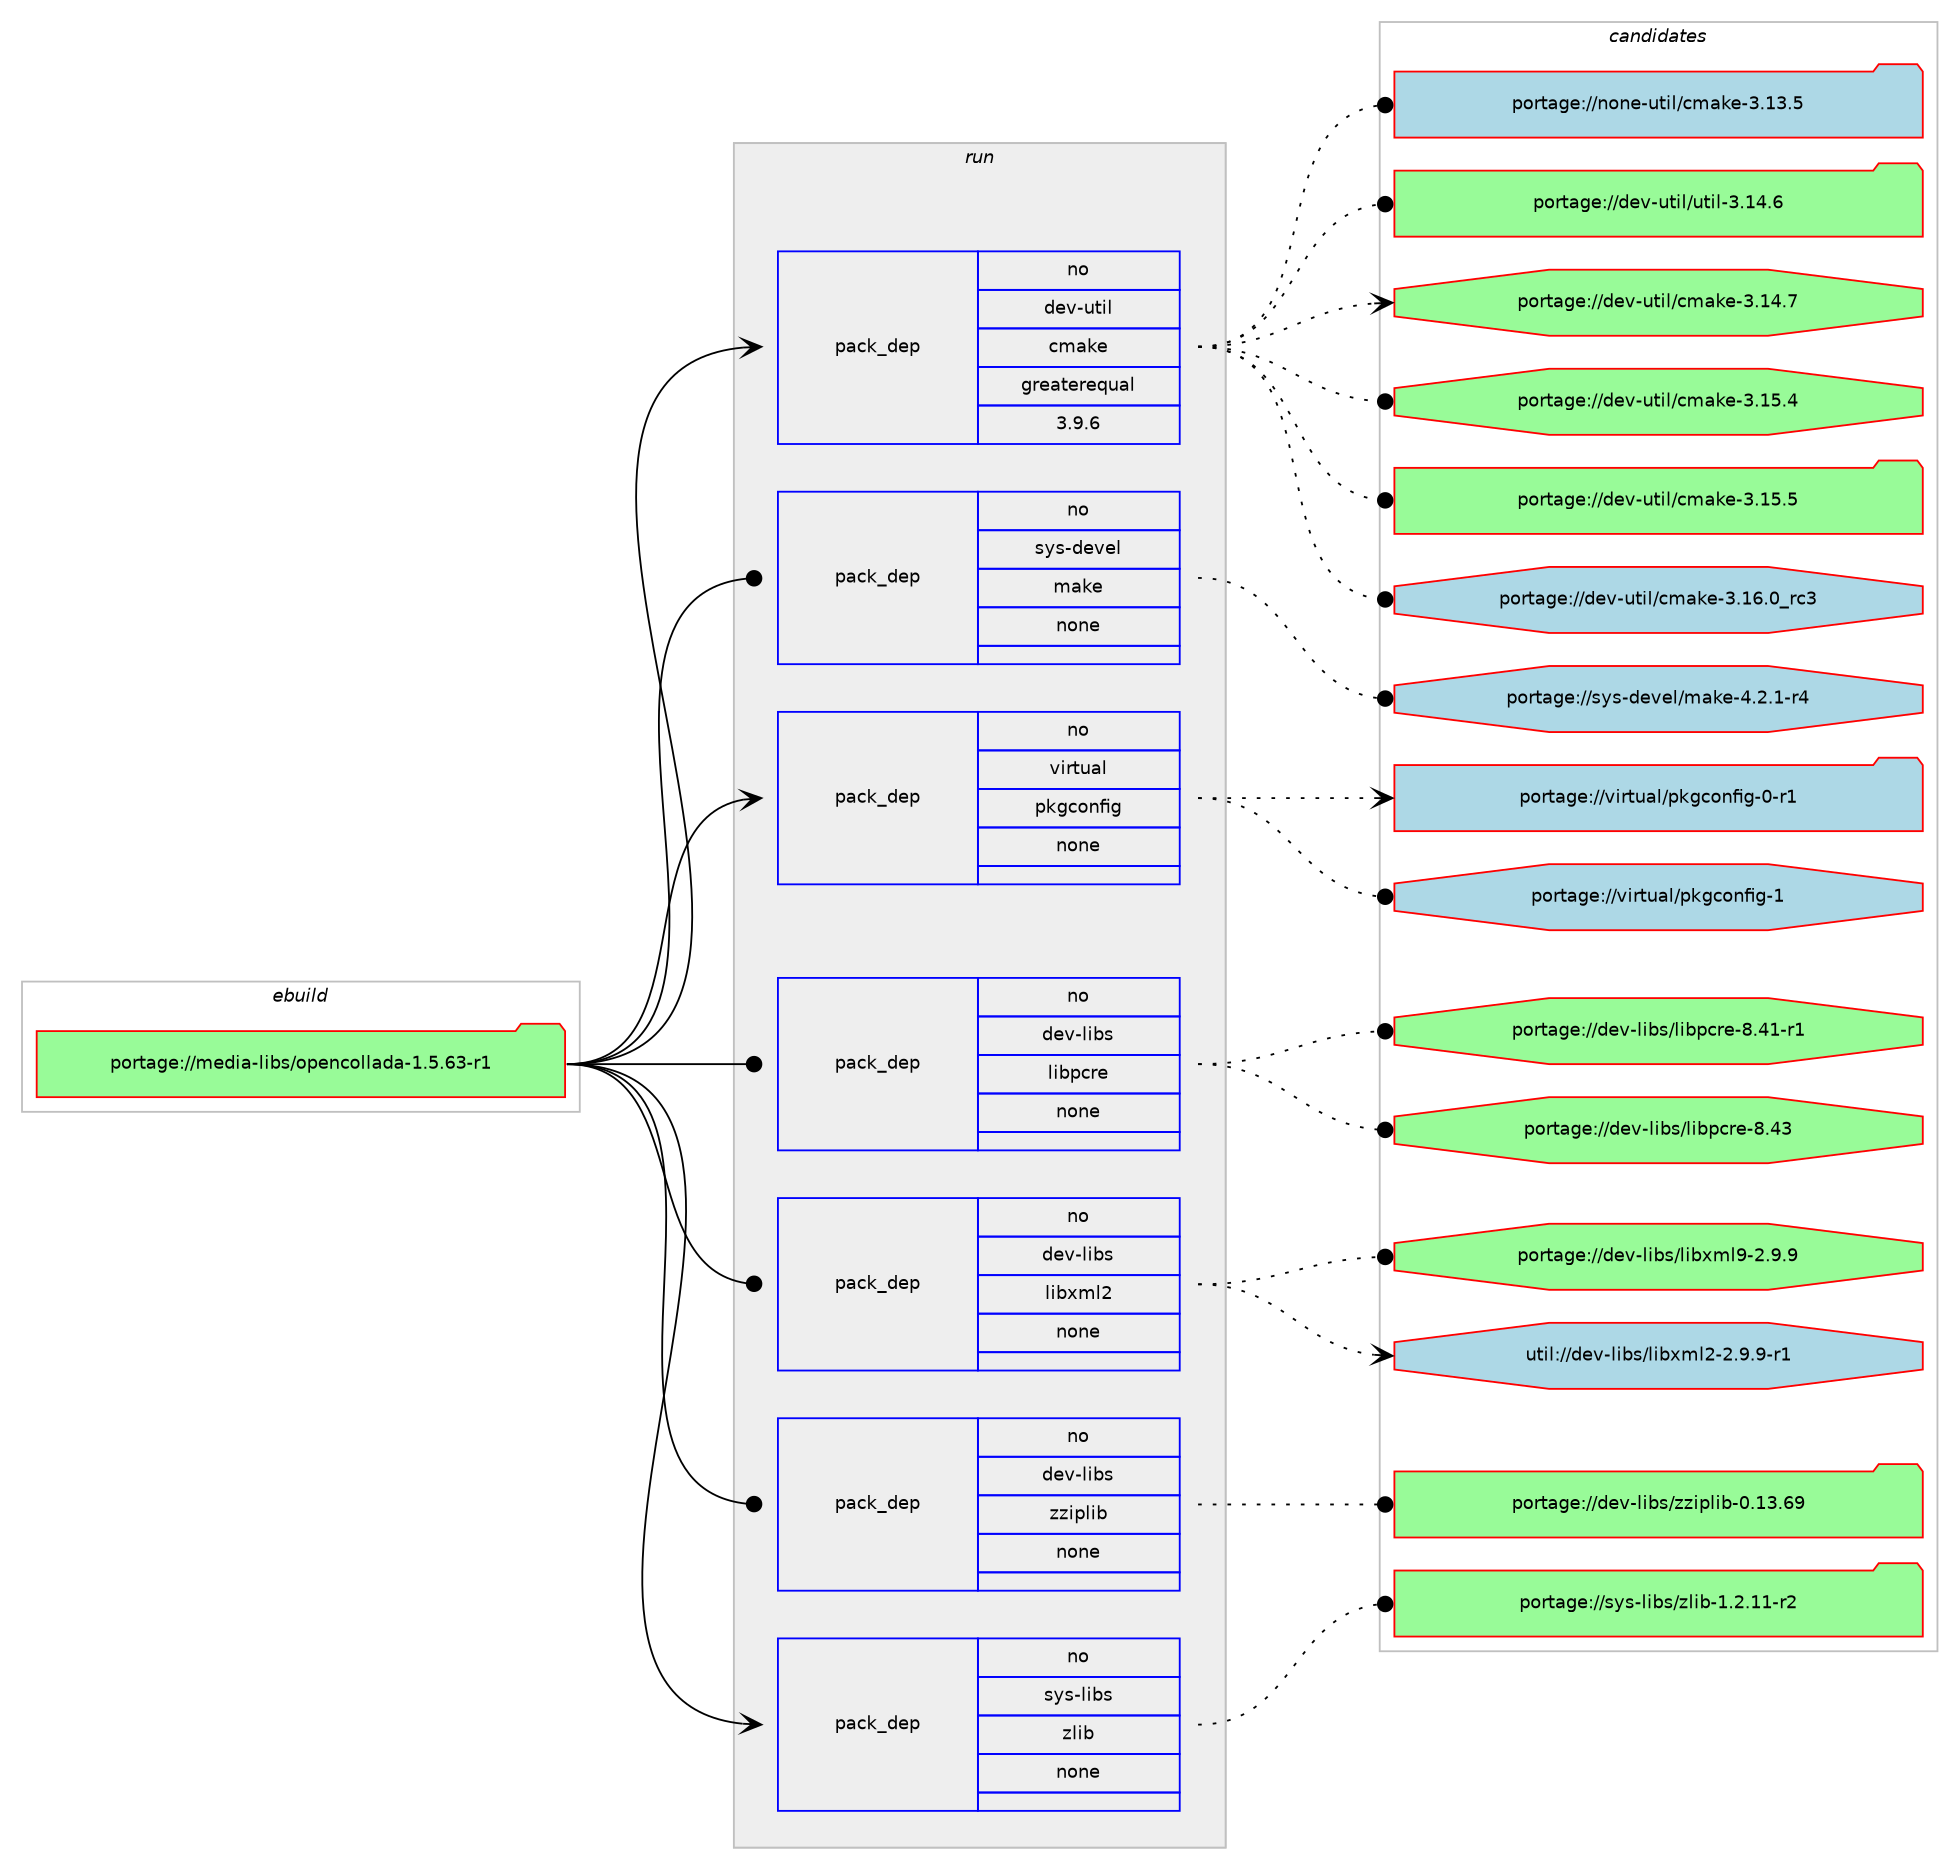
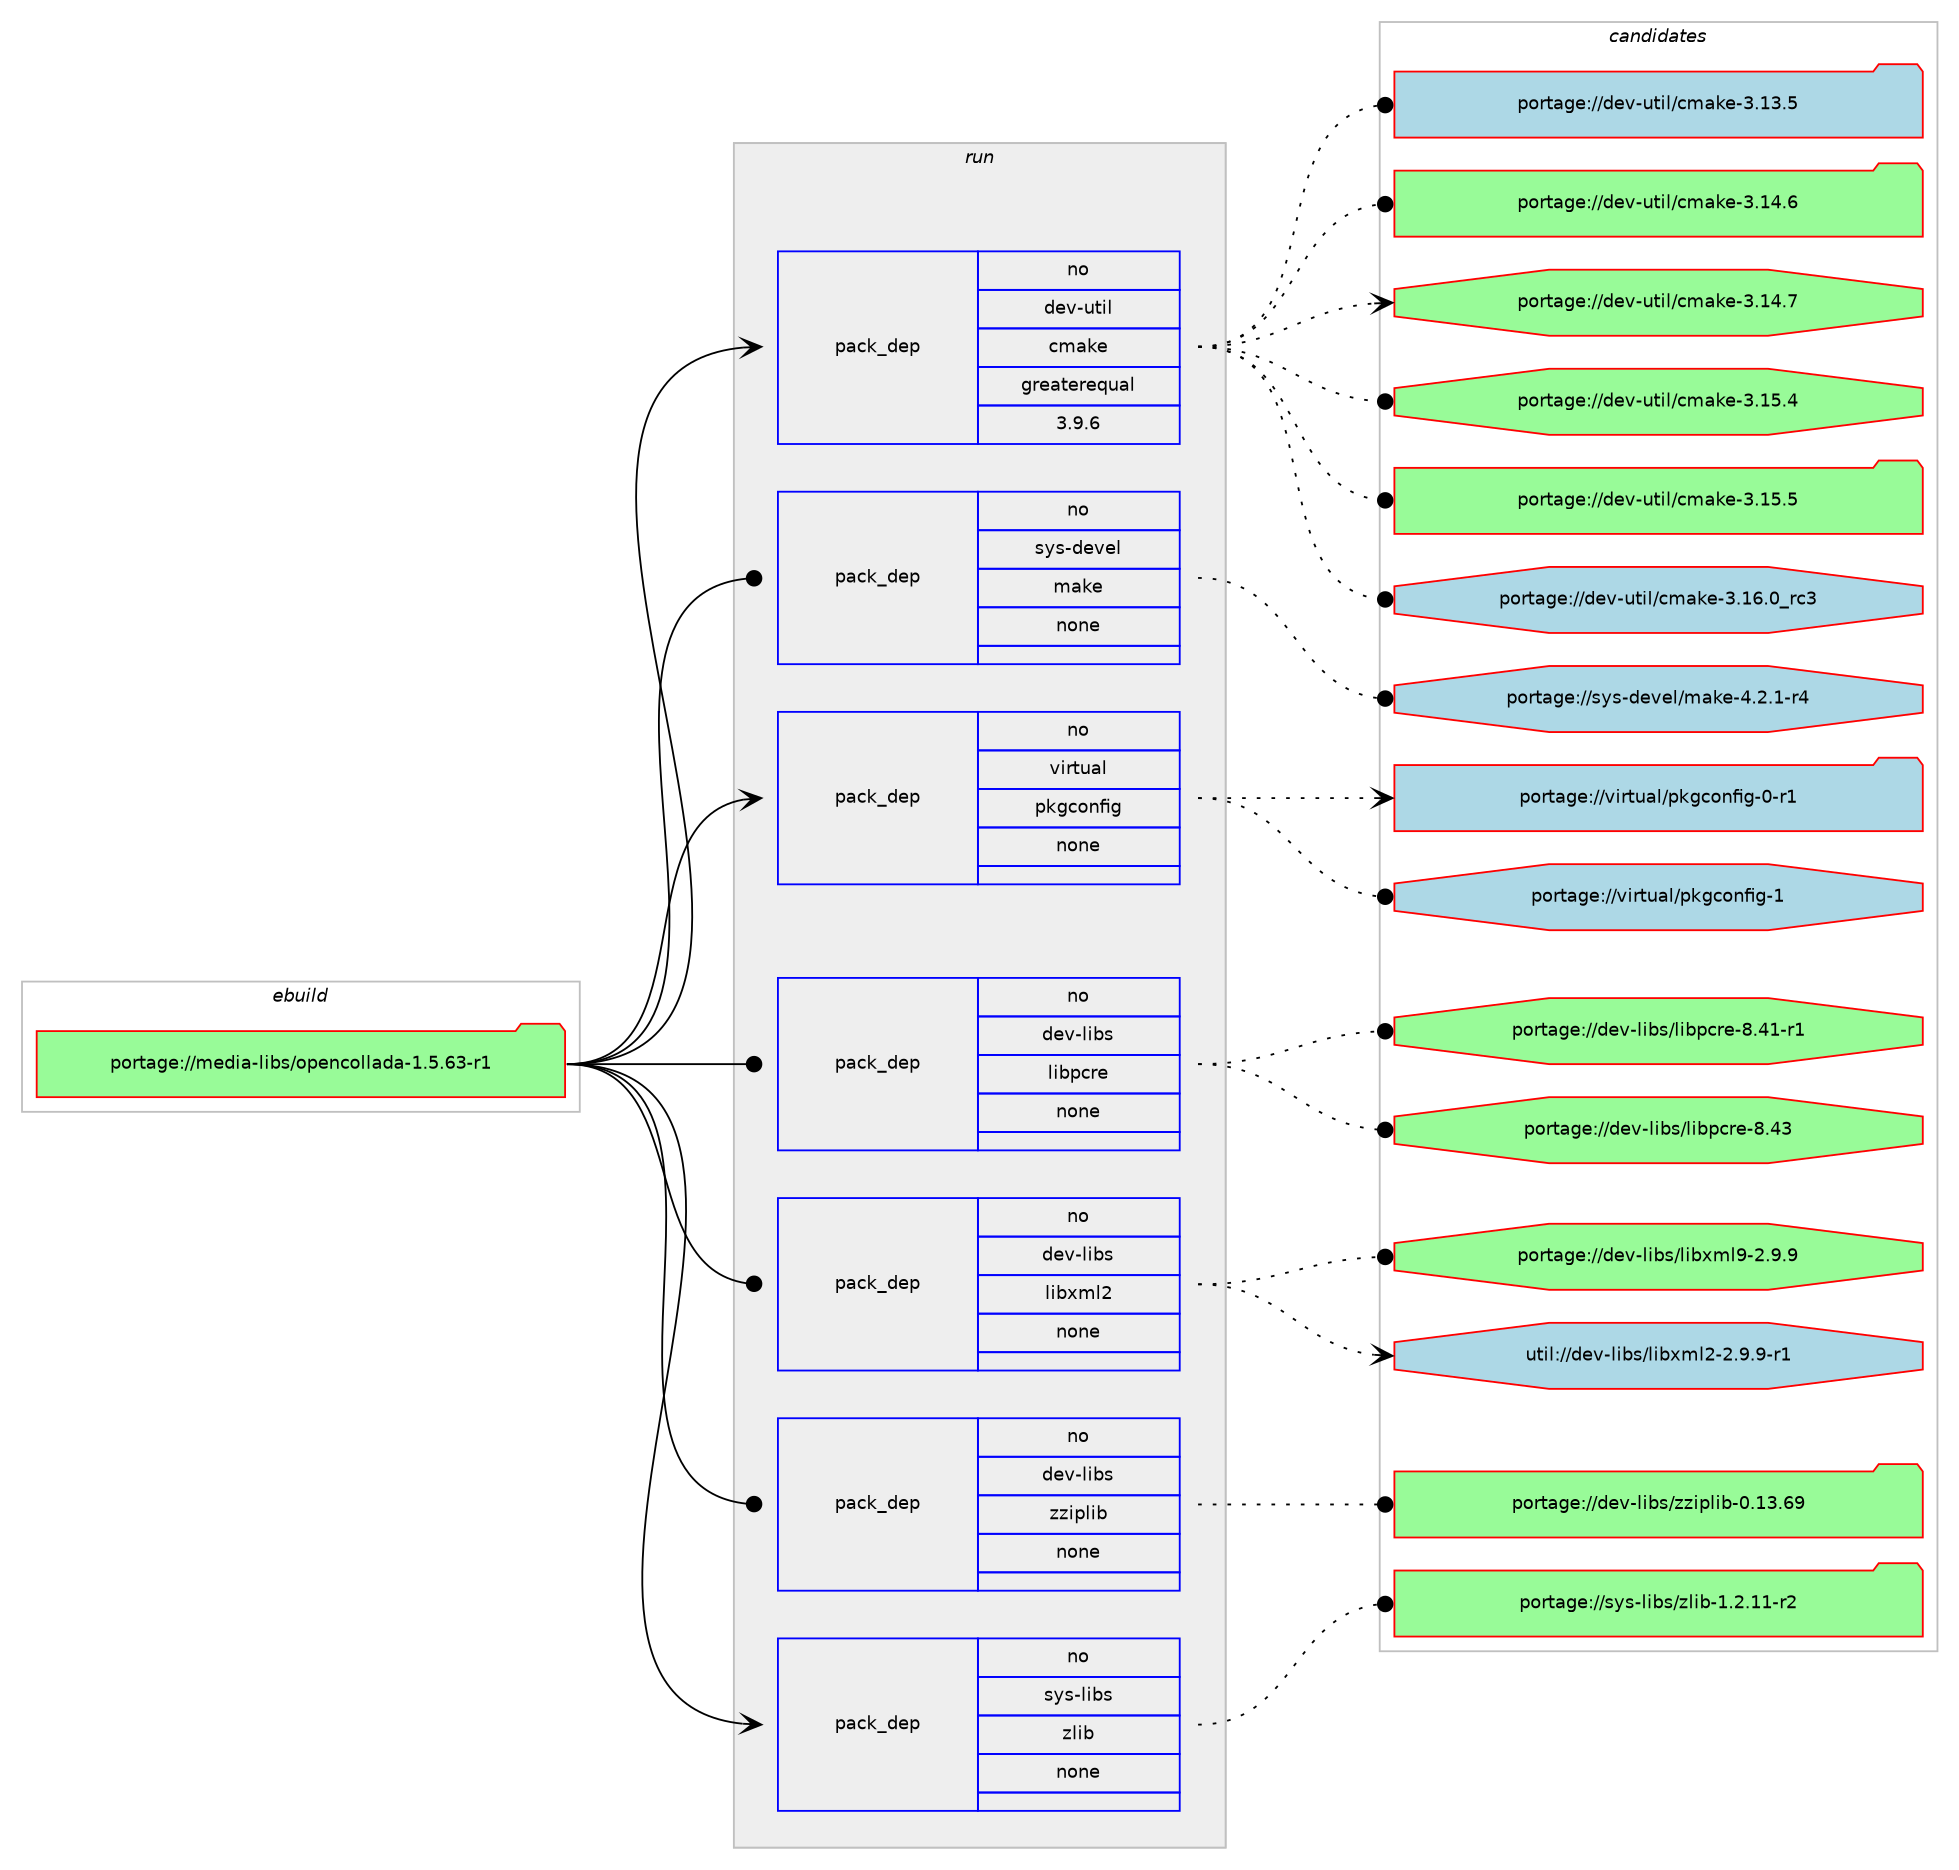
(1659, 105) -> (1659, 105)
(1659, 204) -> (1659, 204)
